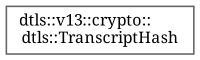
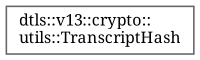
(100, 30) -> (100, 30)
